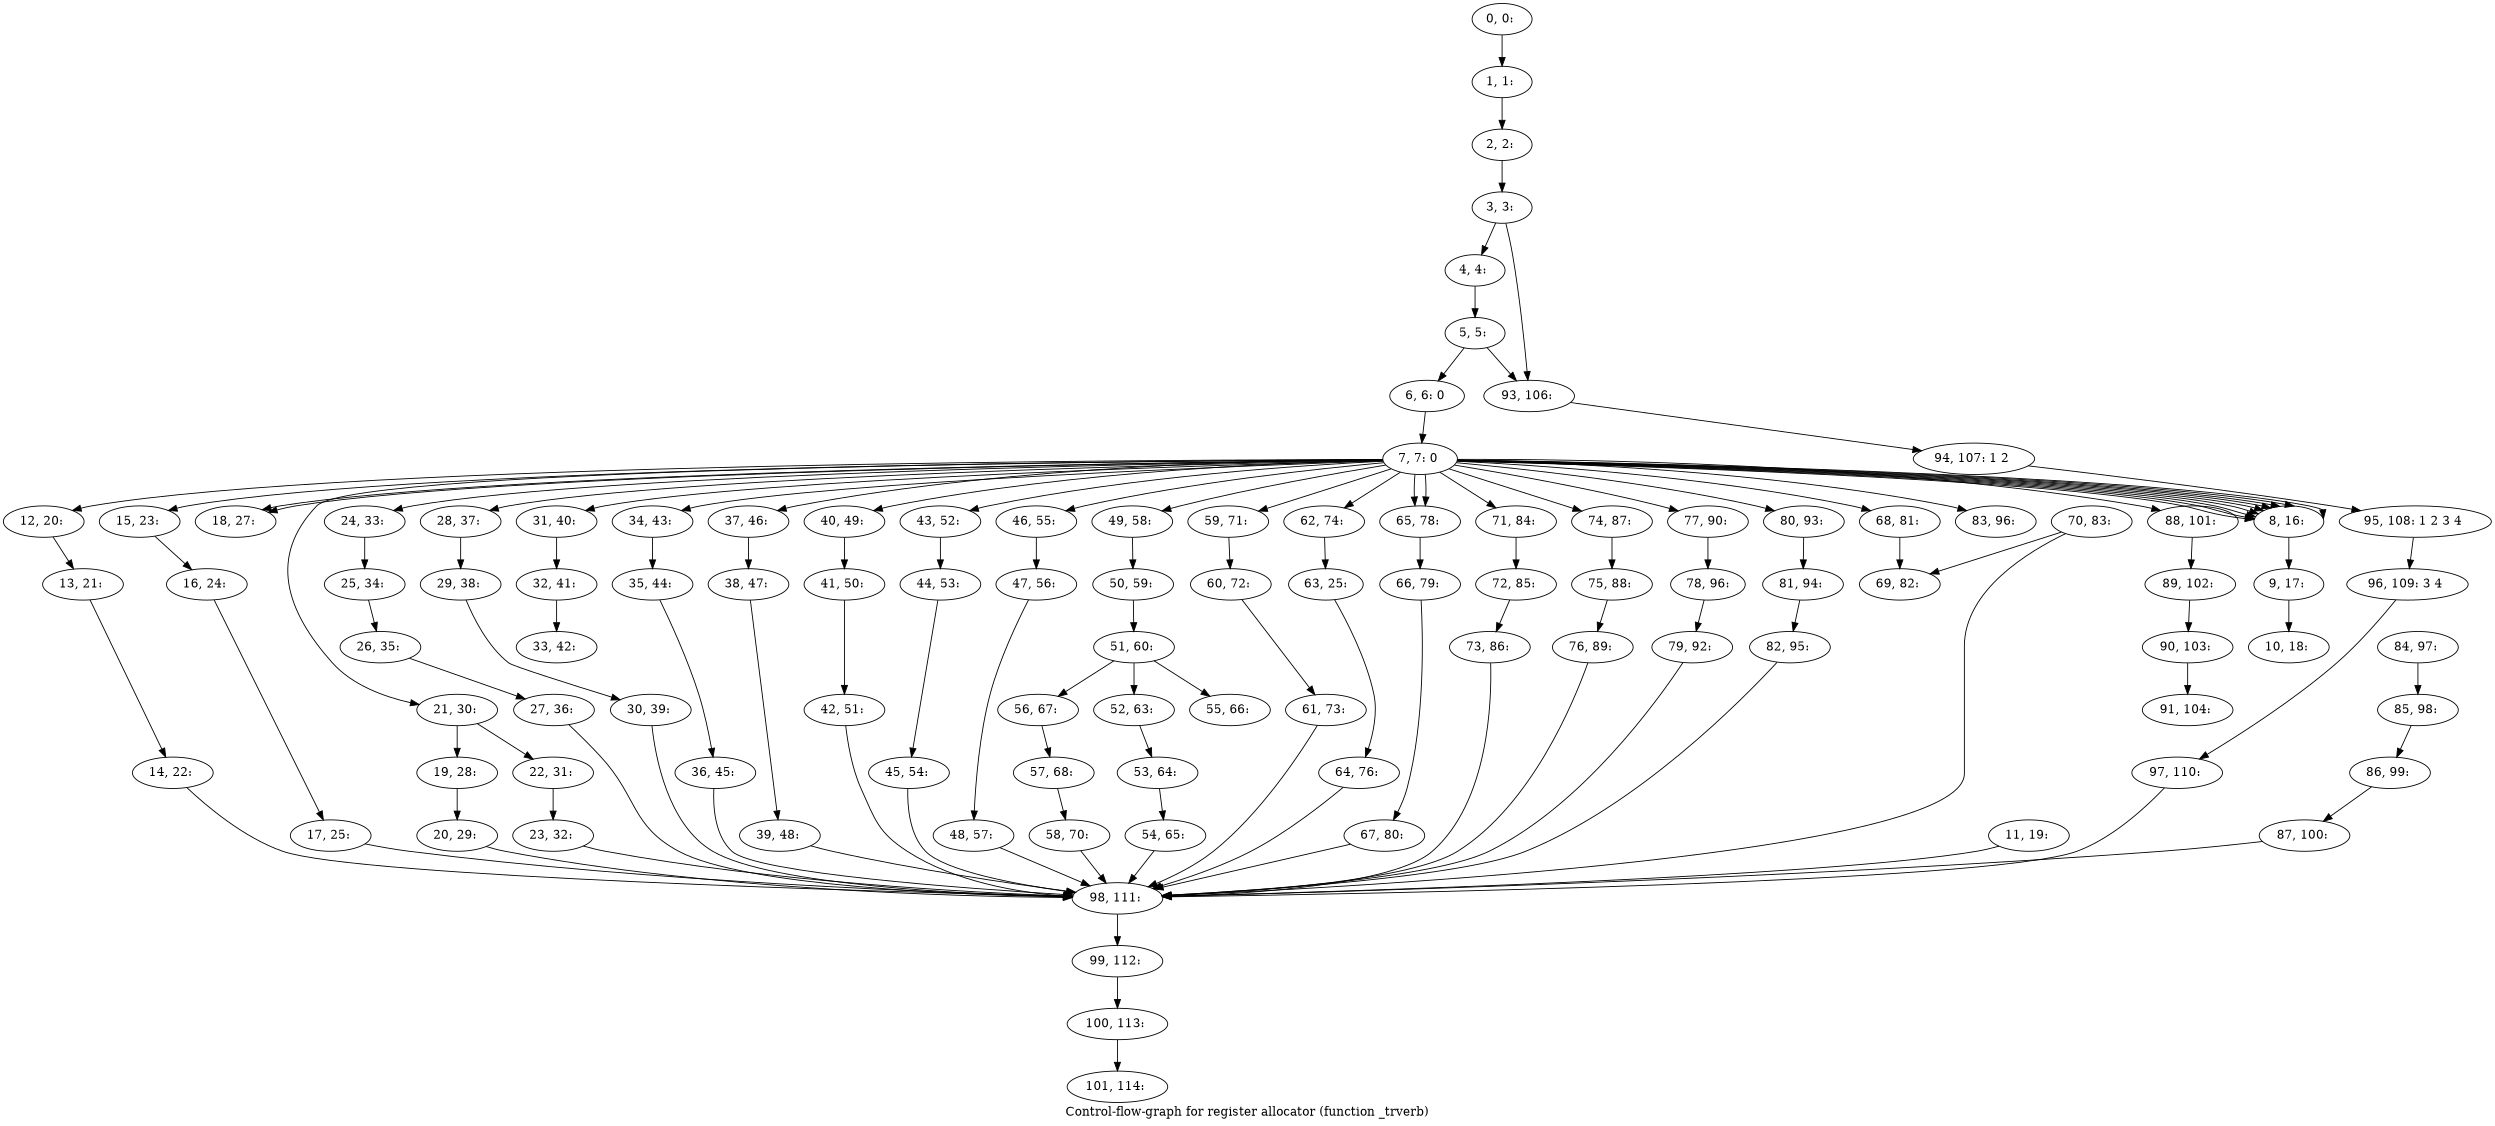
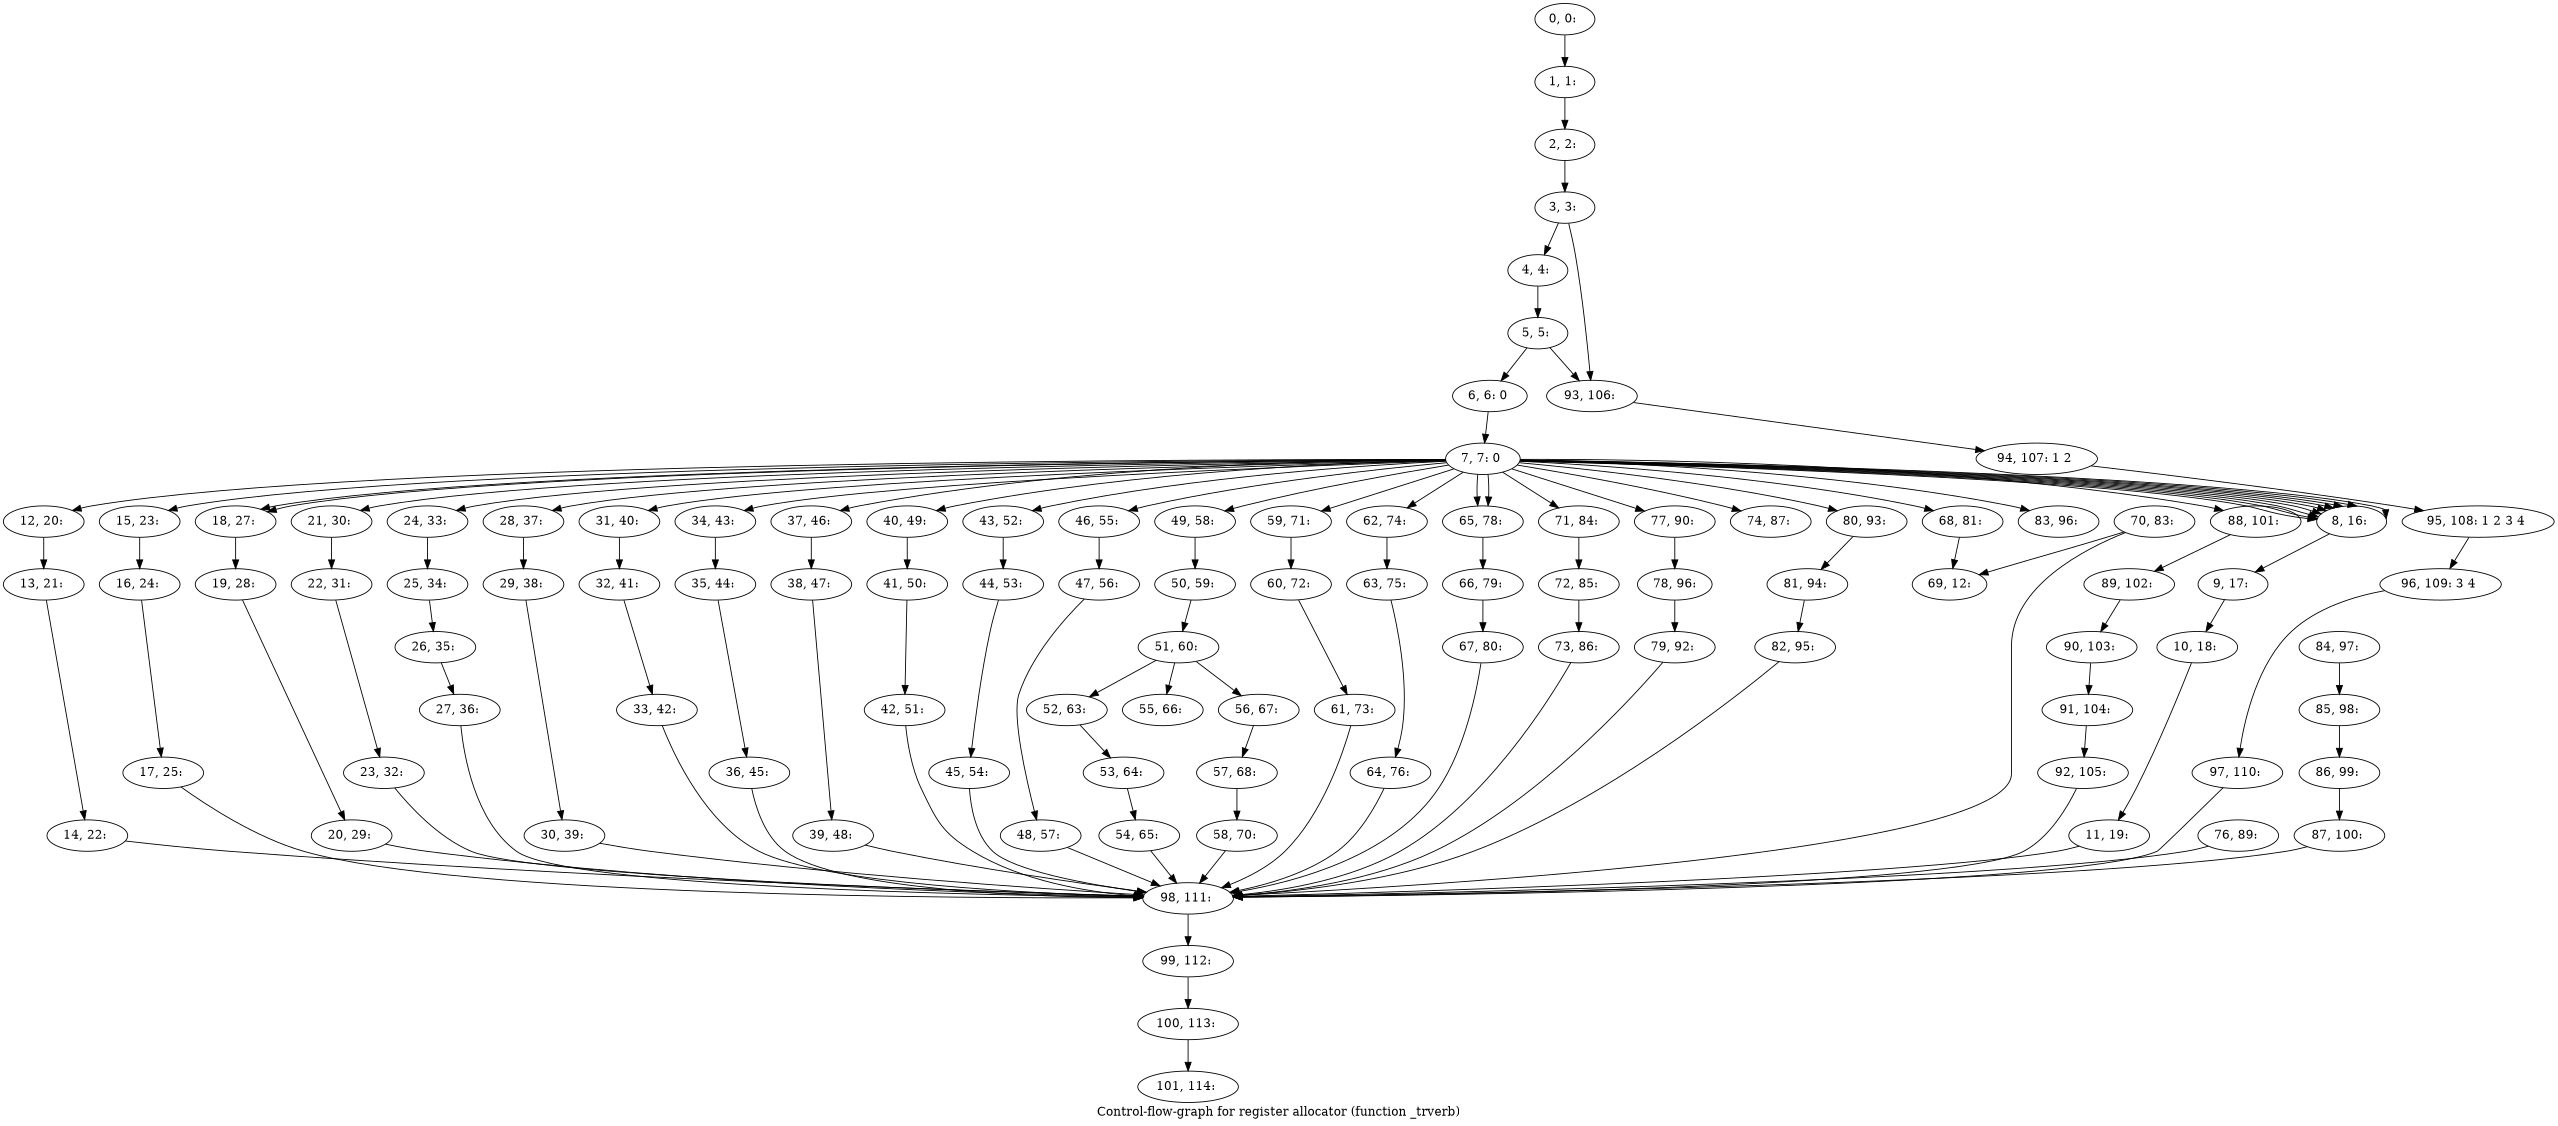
(1326, 584) -> (1387, 584)
(1612, 584) -> none
(1900, 584) -> (1950, 584)
(457, 737) -> (236, 549)
none -> (2160, 739)
none -> (2083, 773)
none -> (785, 861)
